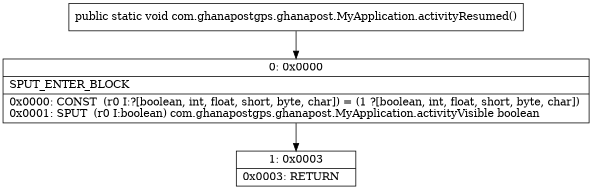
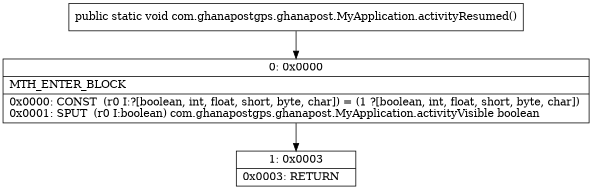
(69, 85) -> (68, 85)
